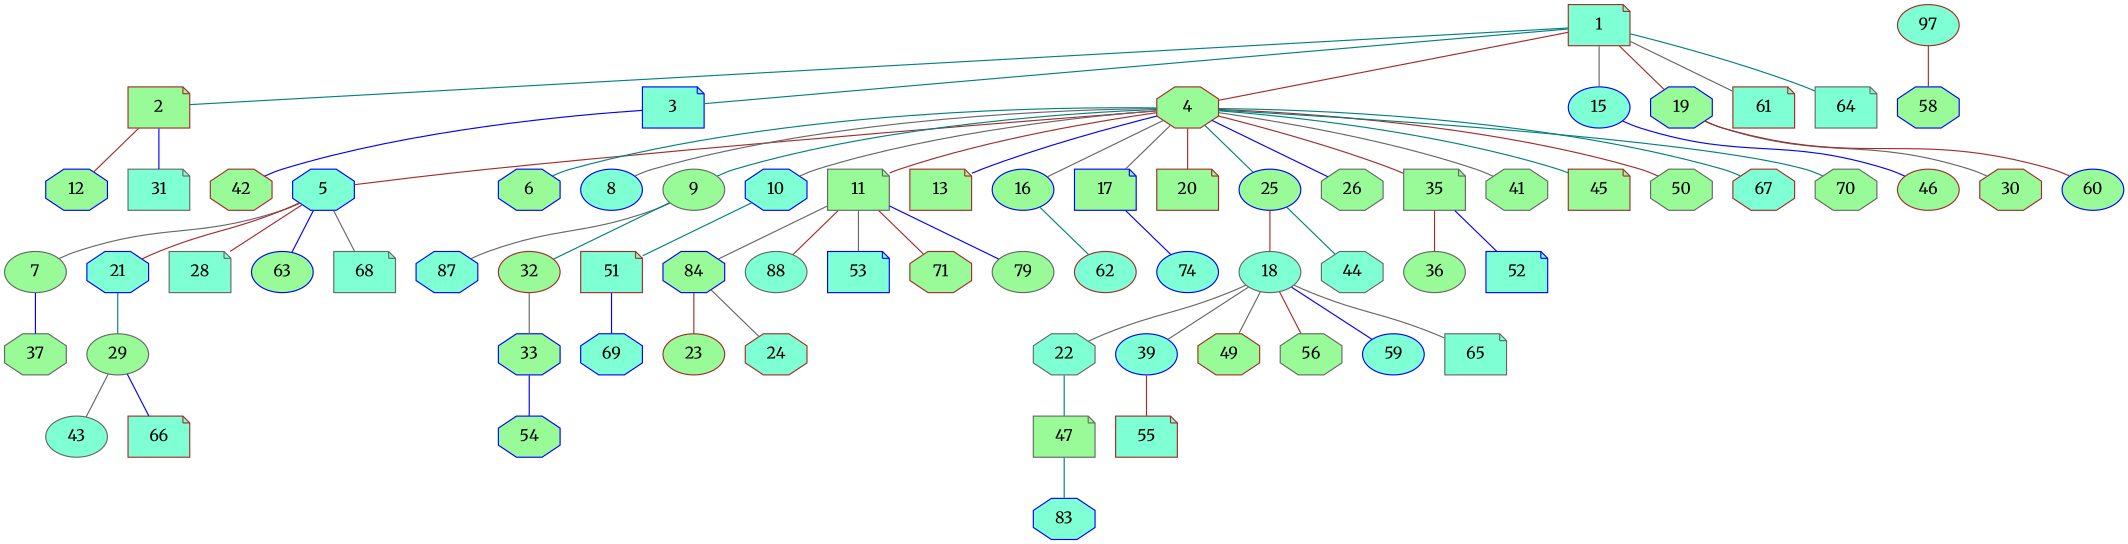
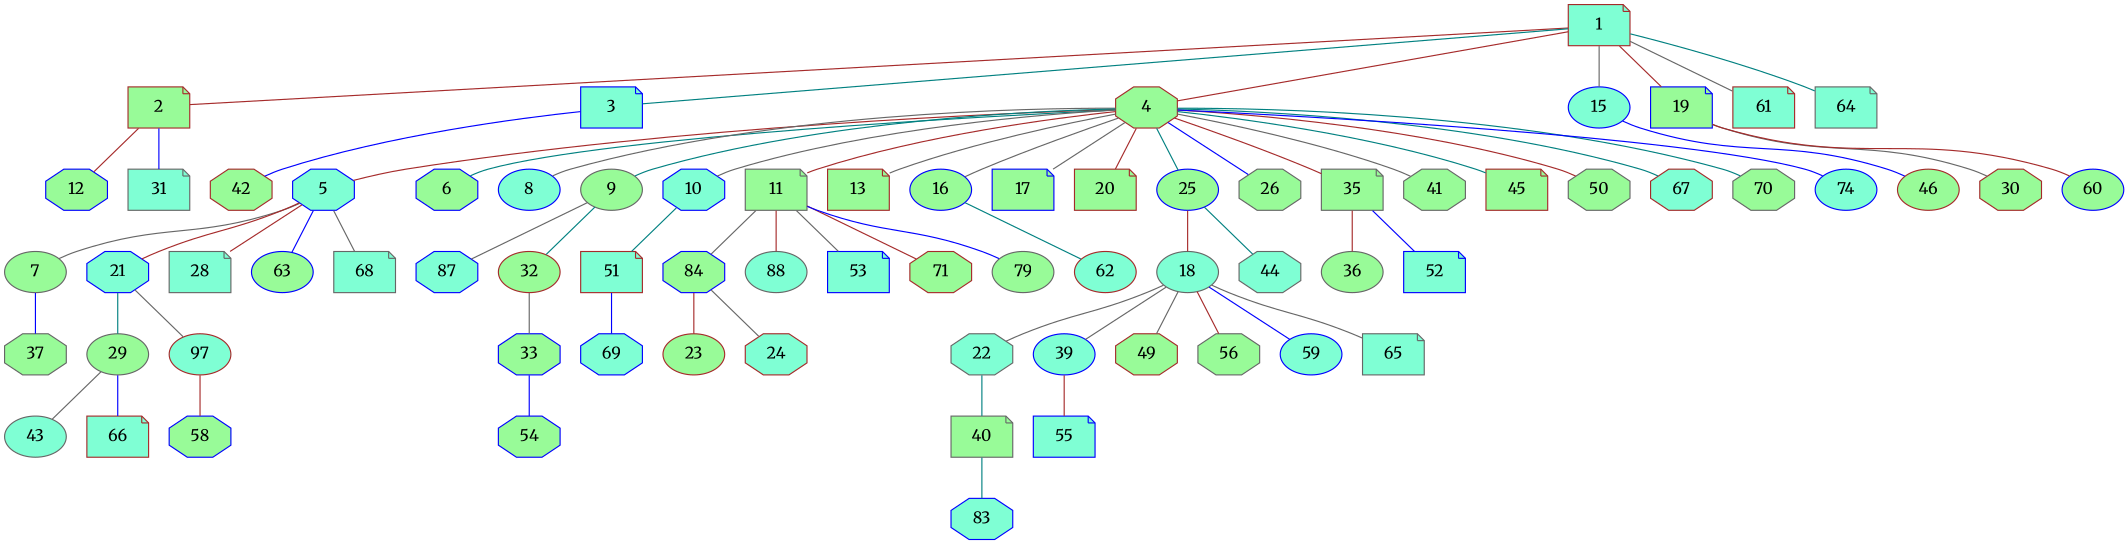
(879, 66) -> (879, 66)
(1681, 107) -> (1681, 107)
(1063, 142) -> (1001, 139)
(1148, 233) -> (1663, 146)
none -> (159, 313)
(1064, 437) -> (982, 437)
(1146, 437) -> (1064, 437)
